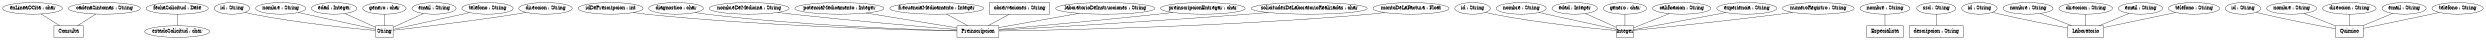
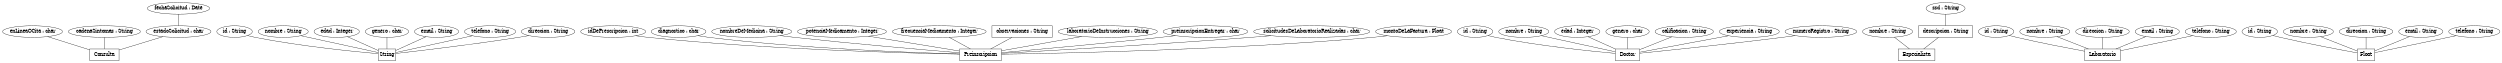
(1625, 32) -> (1628, 55)
(2349, 32) -> (2366, 55)
none -> (141, 43)
none -> (1931, 43)
